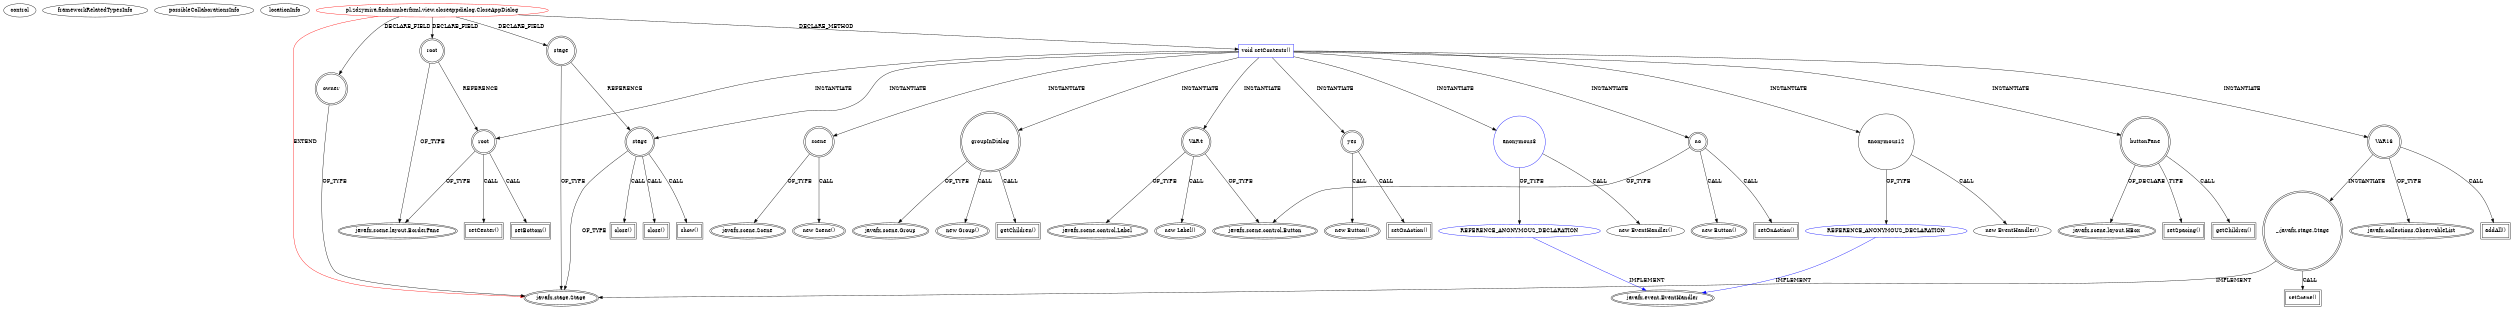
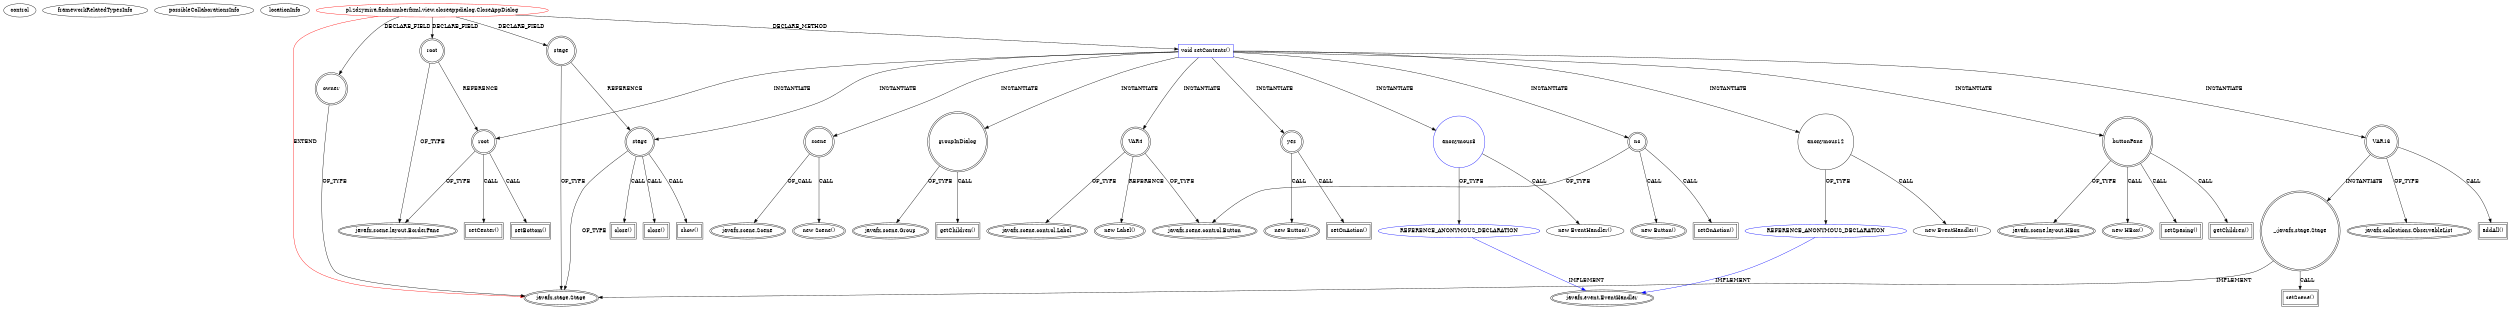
(800, 181) -> (800, 181)
(1196, 181) -> (1146, 181)
(2147, 181) -> (2104, 181)
(2176, 181) -> (2160, 181)
(962, 231) -> none
none -> (2128, 231)
